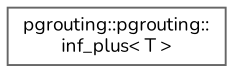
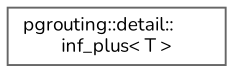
(117, 36) -> (117, 36)
